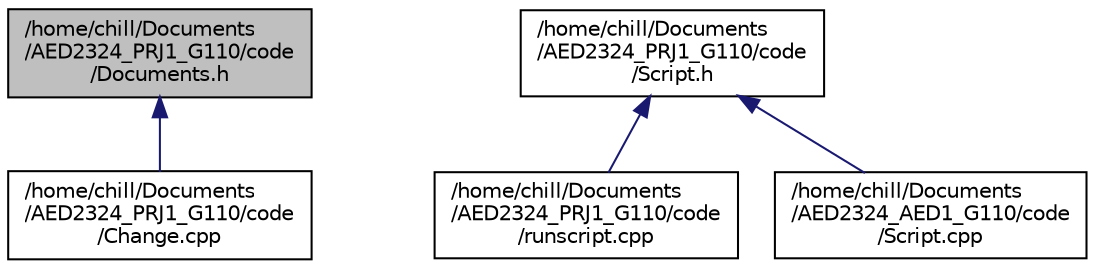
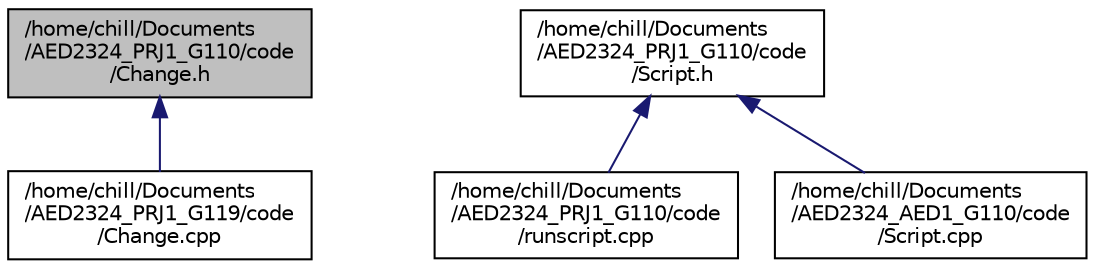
(160, 53) -> (160, 53)
(160, 215) -> (160, 215)
